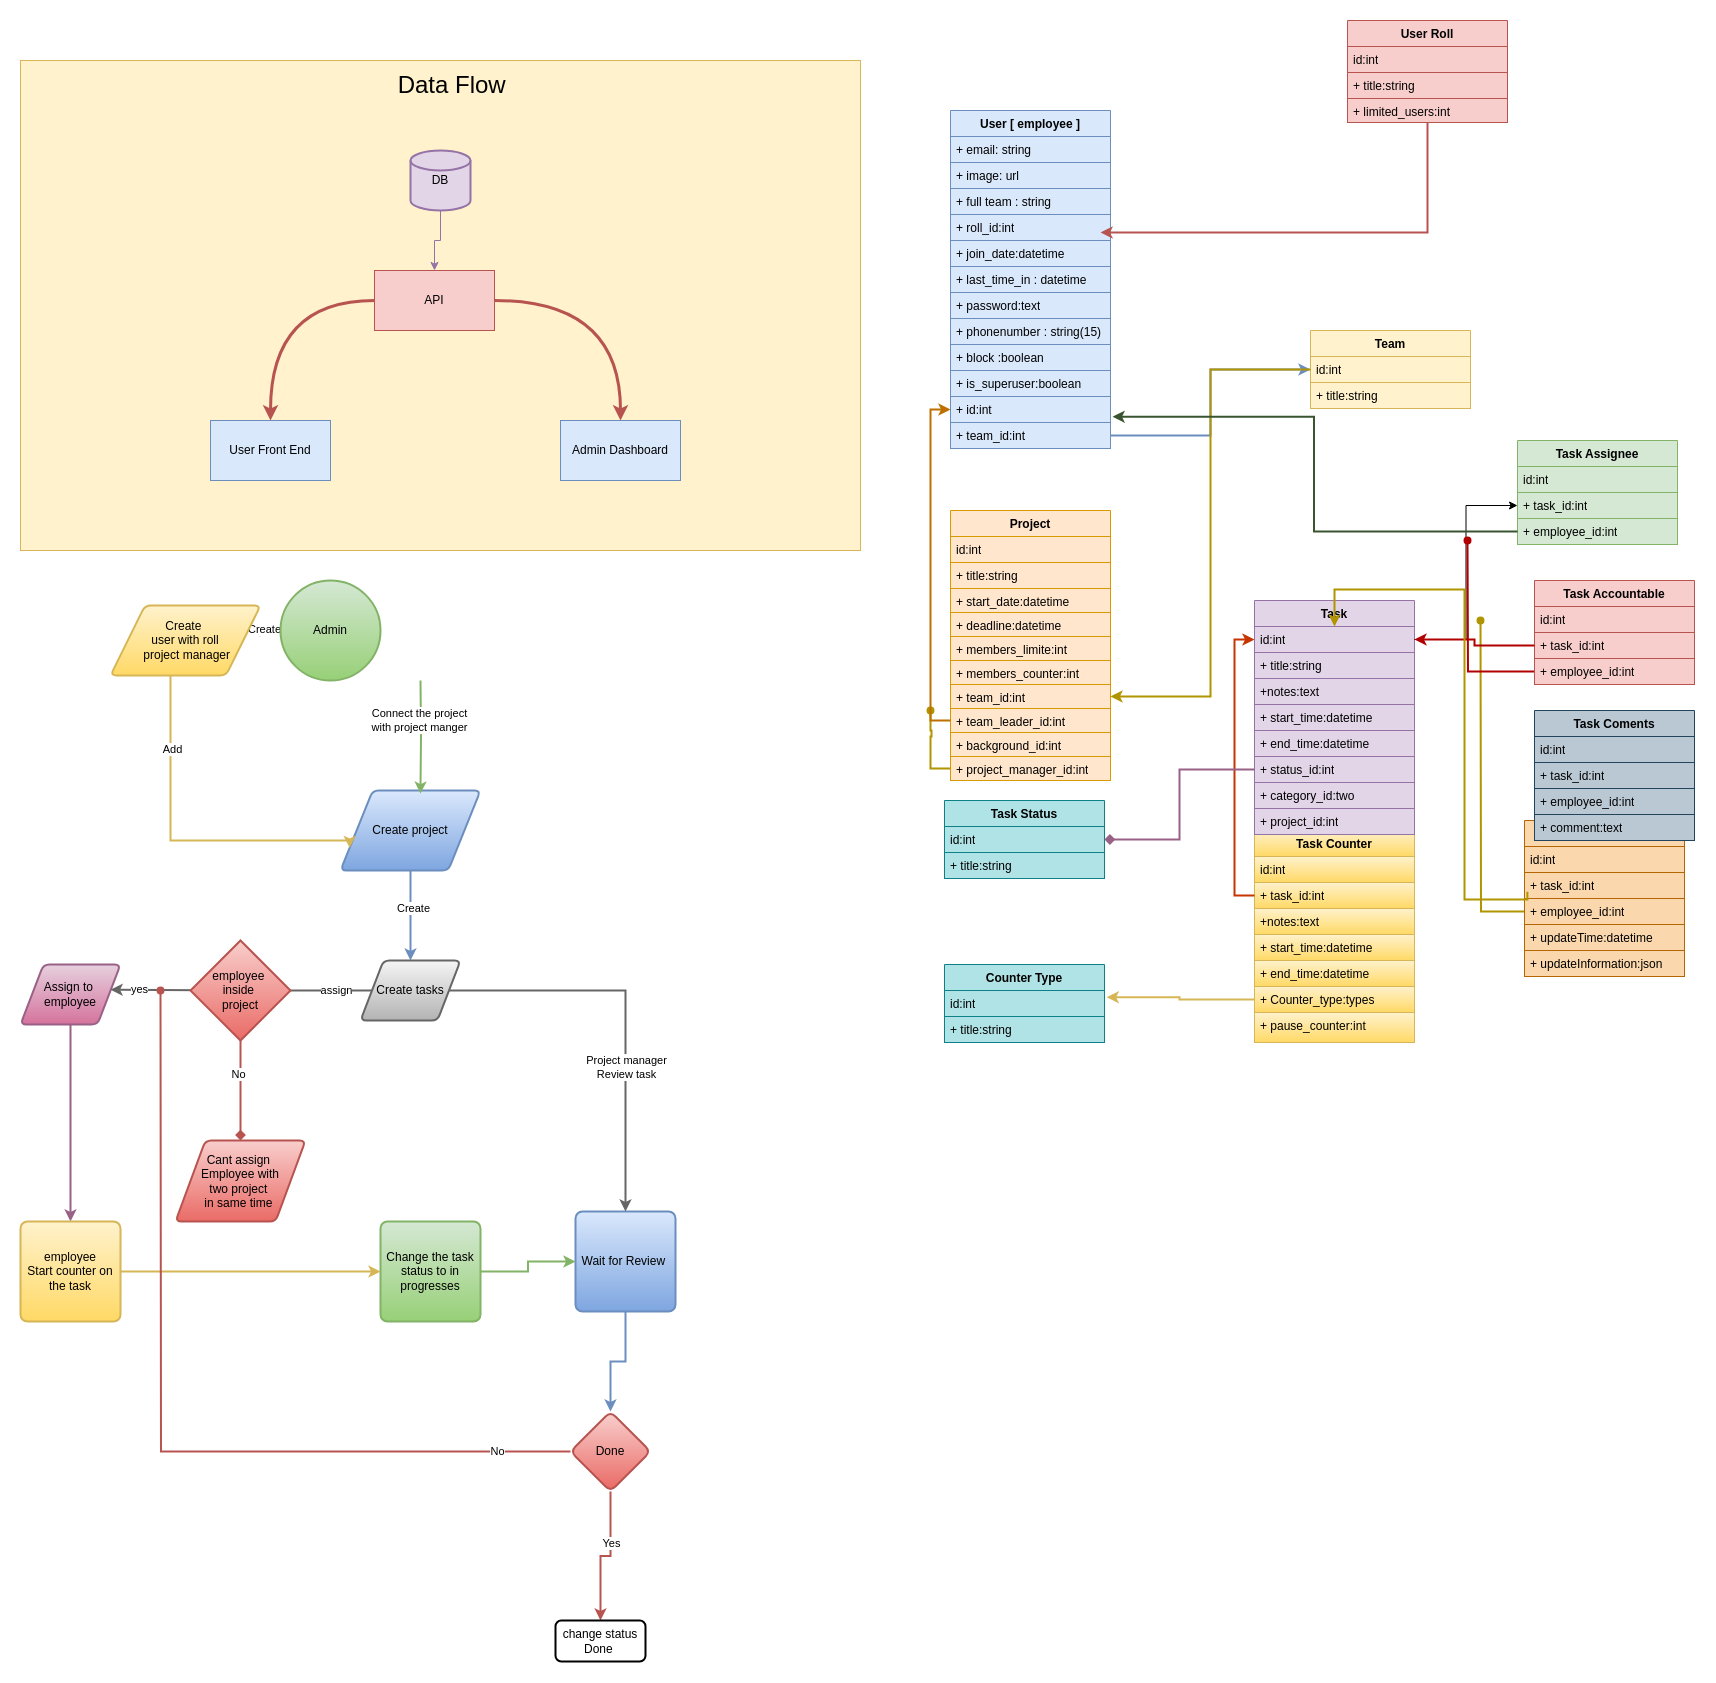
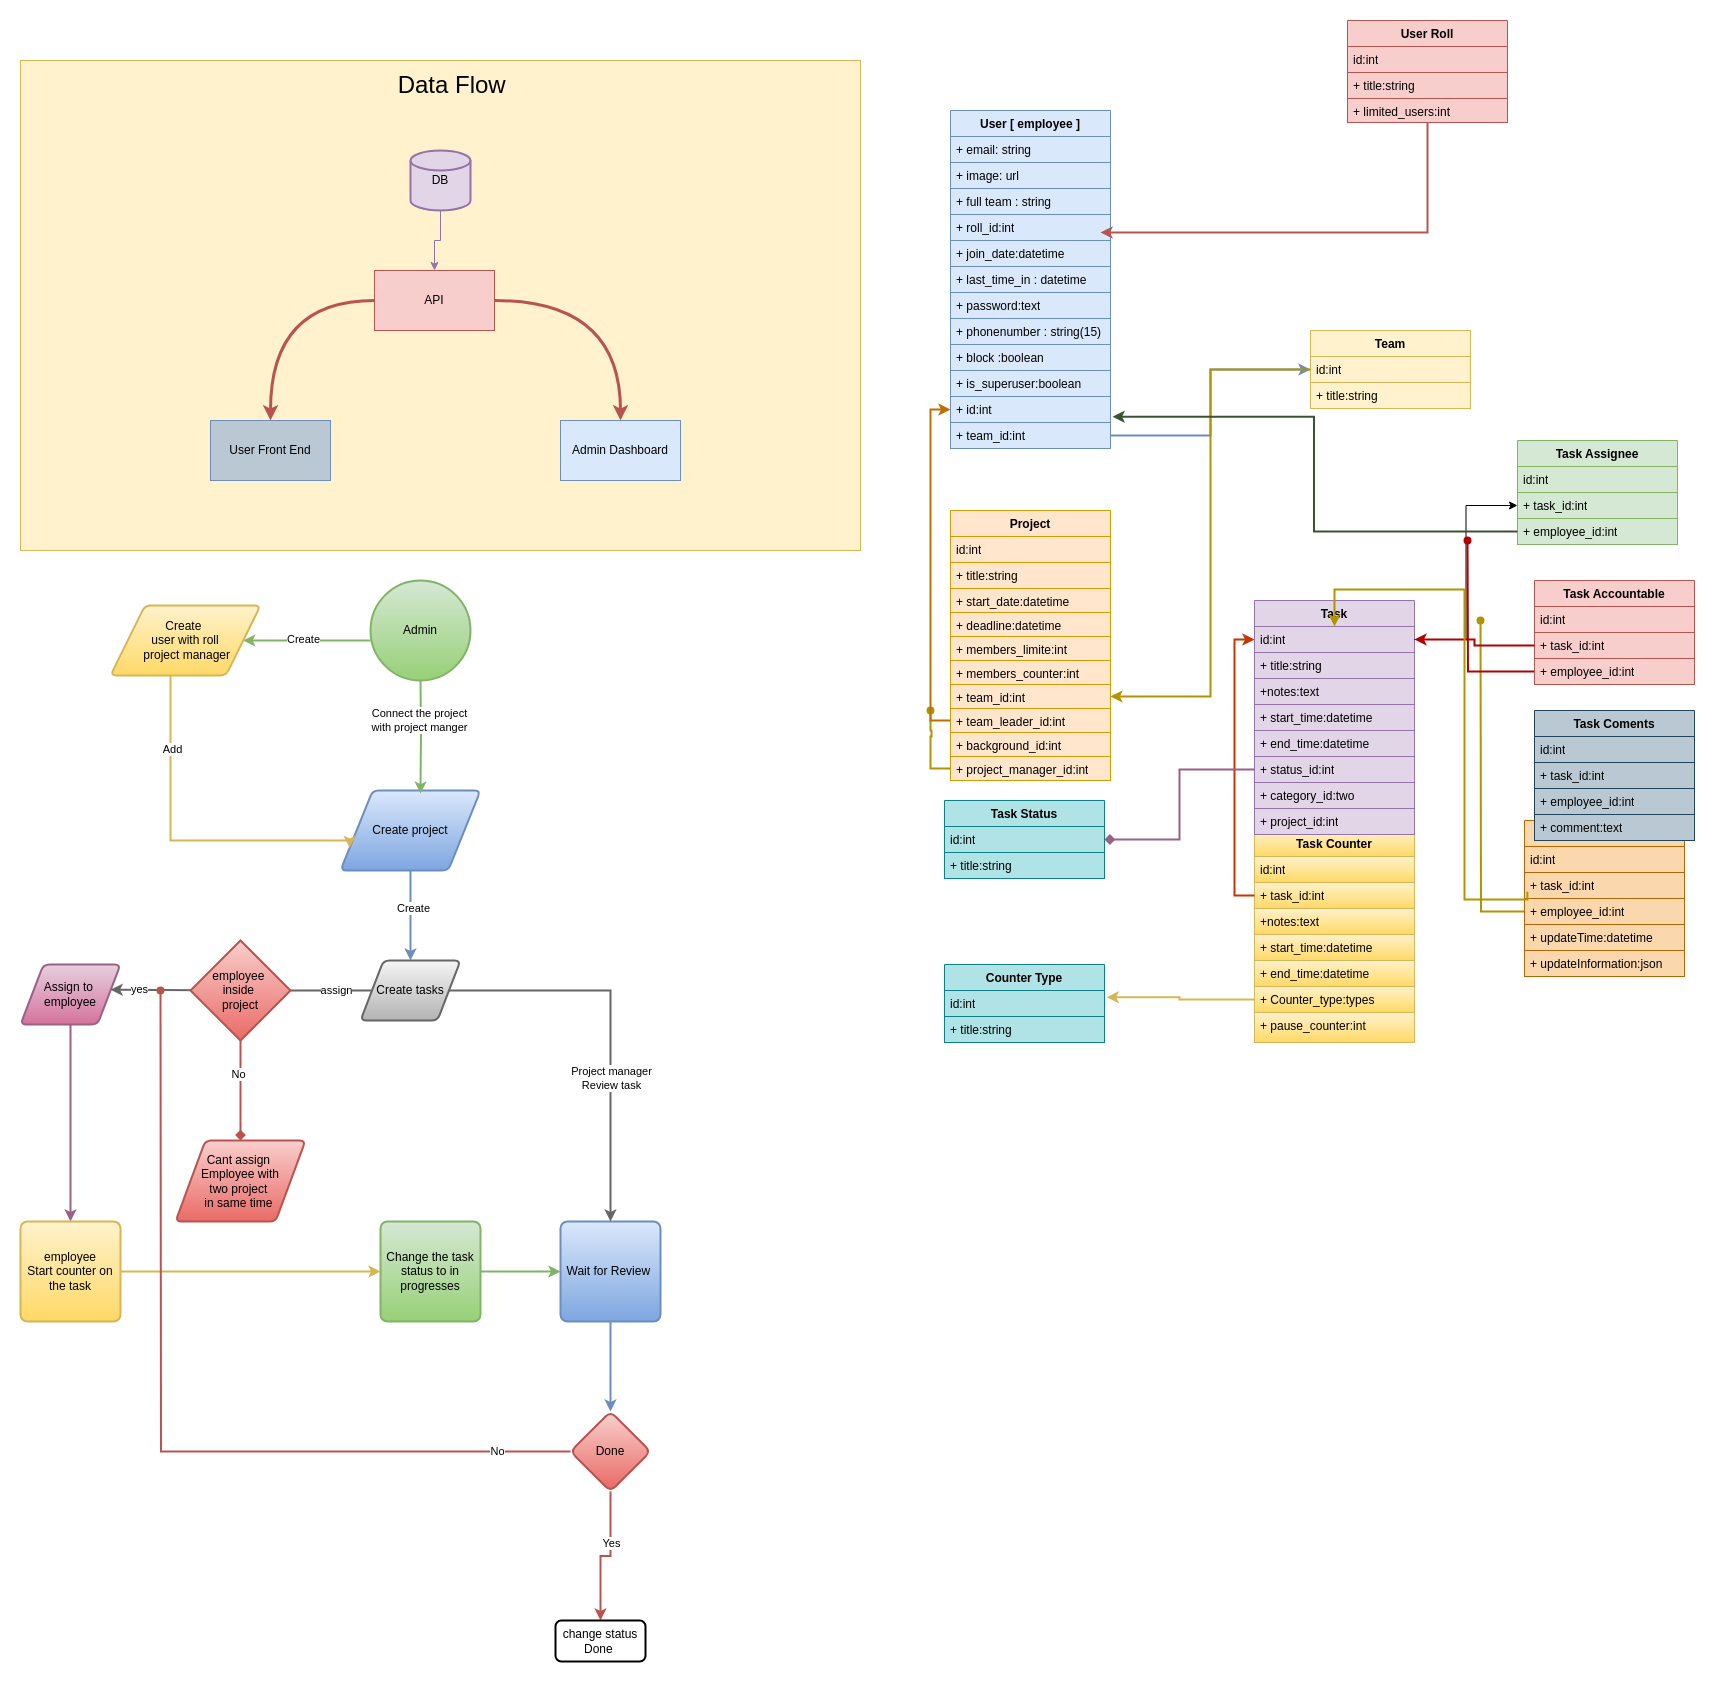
(271, 451) -> (271, 451)
(331, 631) -> (421, 631)
(626, 1262) -> (611, 1272)
